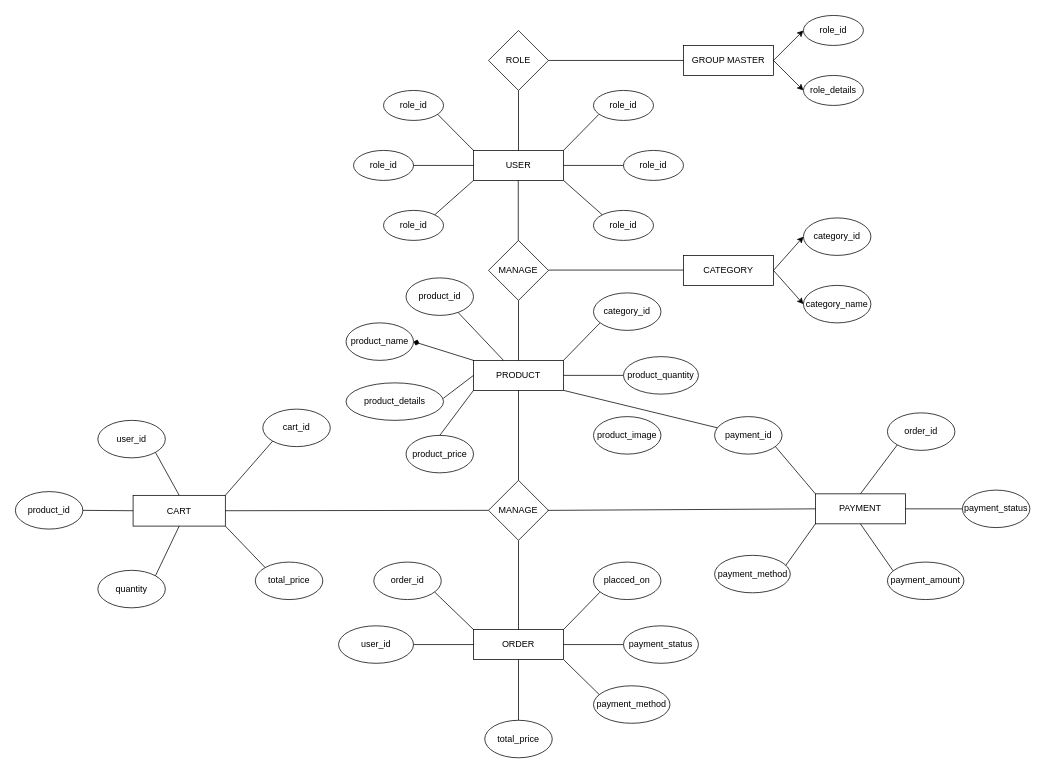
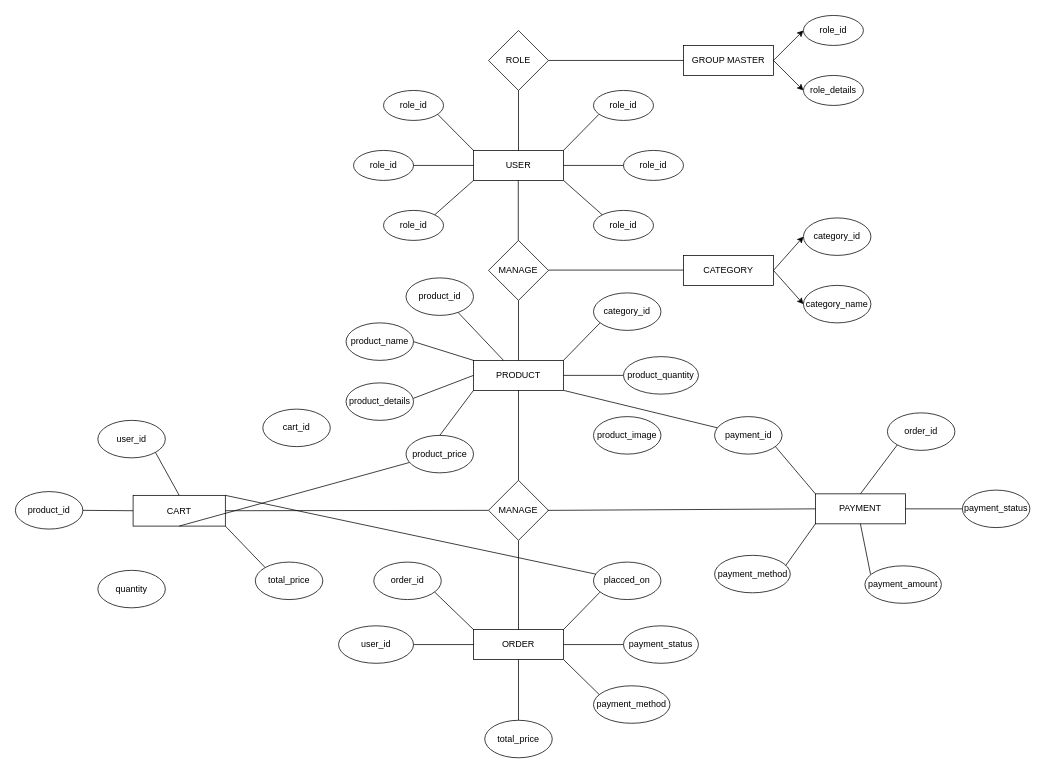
(420, 344) -> (417, 343)
(395, 402) -> (380, 402)
(249, 468) -> (449, 543)
(168, 551) -> (327, 485)
(926, 581) -> (903, 585)
